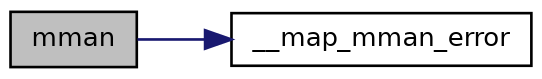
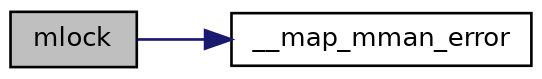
(74, 39) -> (74, 39)
